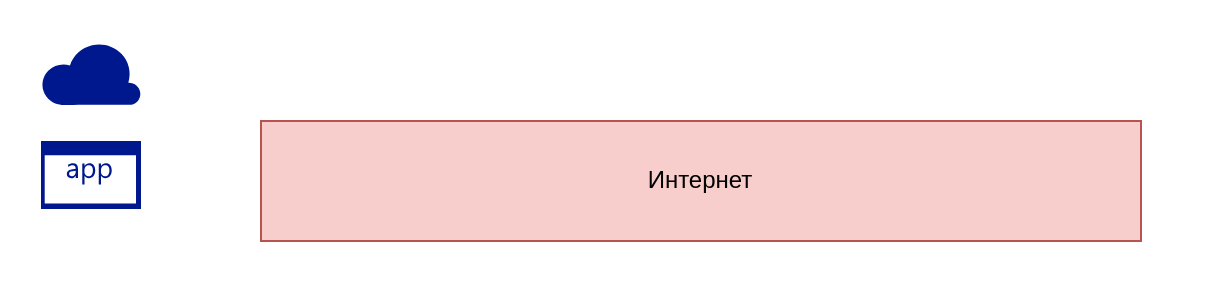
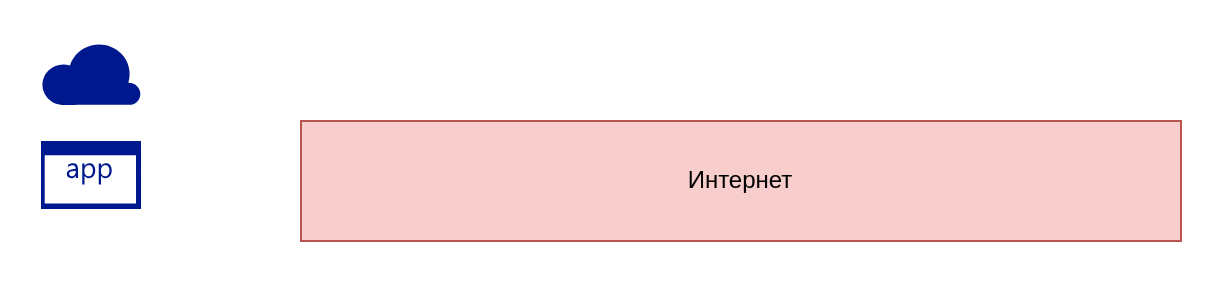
(701, 181) -> (741, 181)
